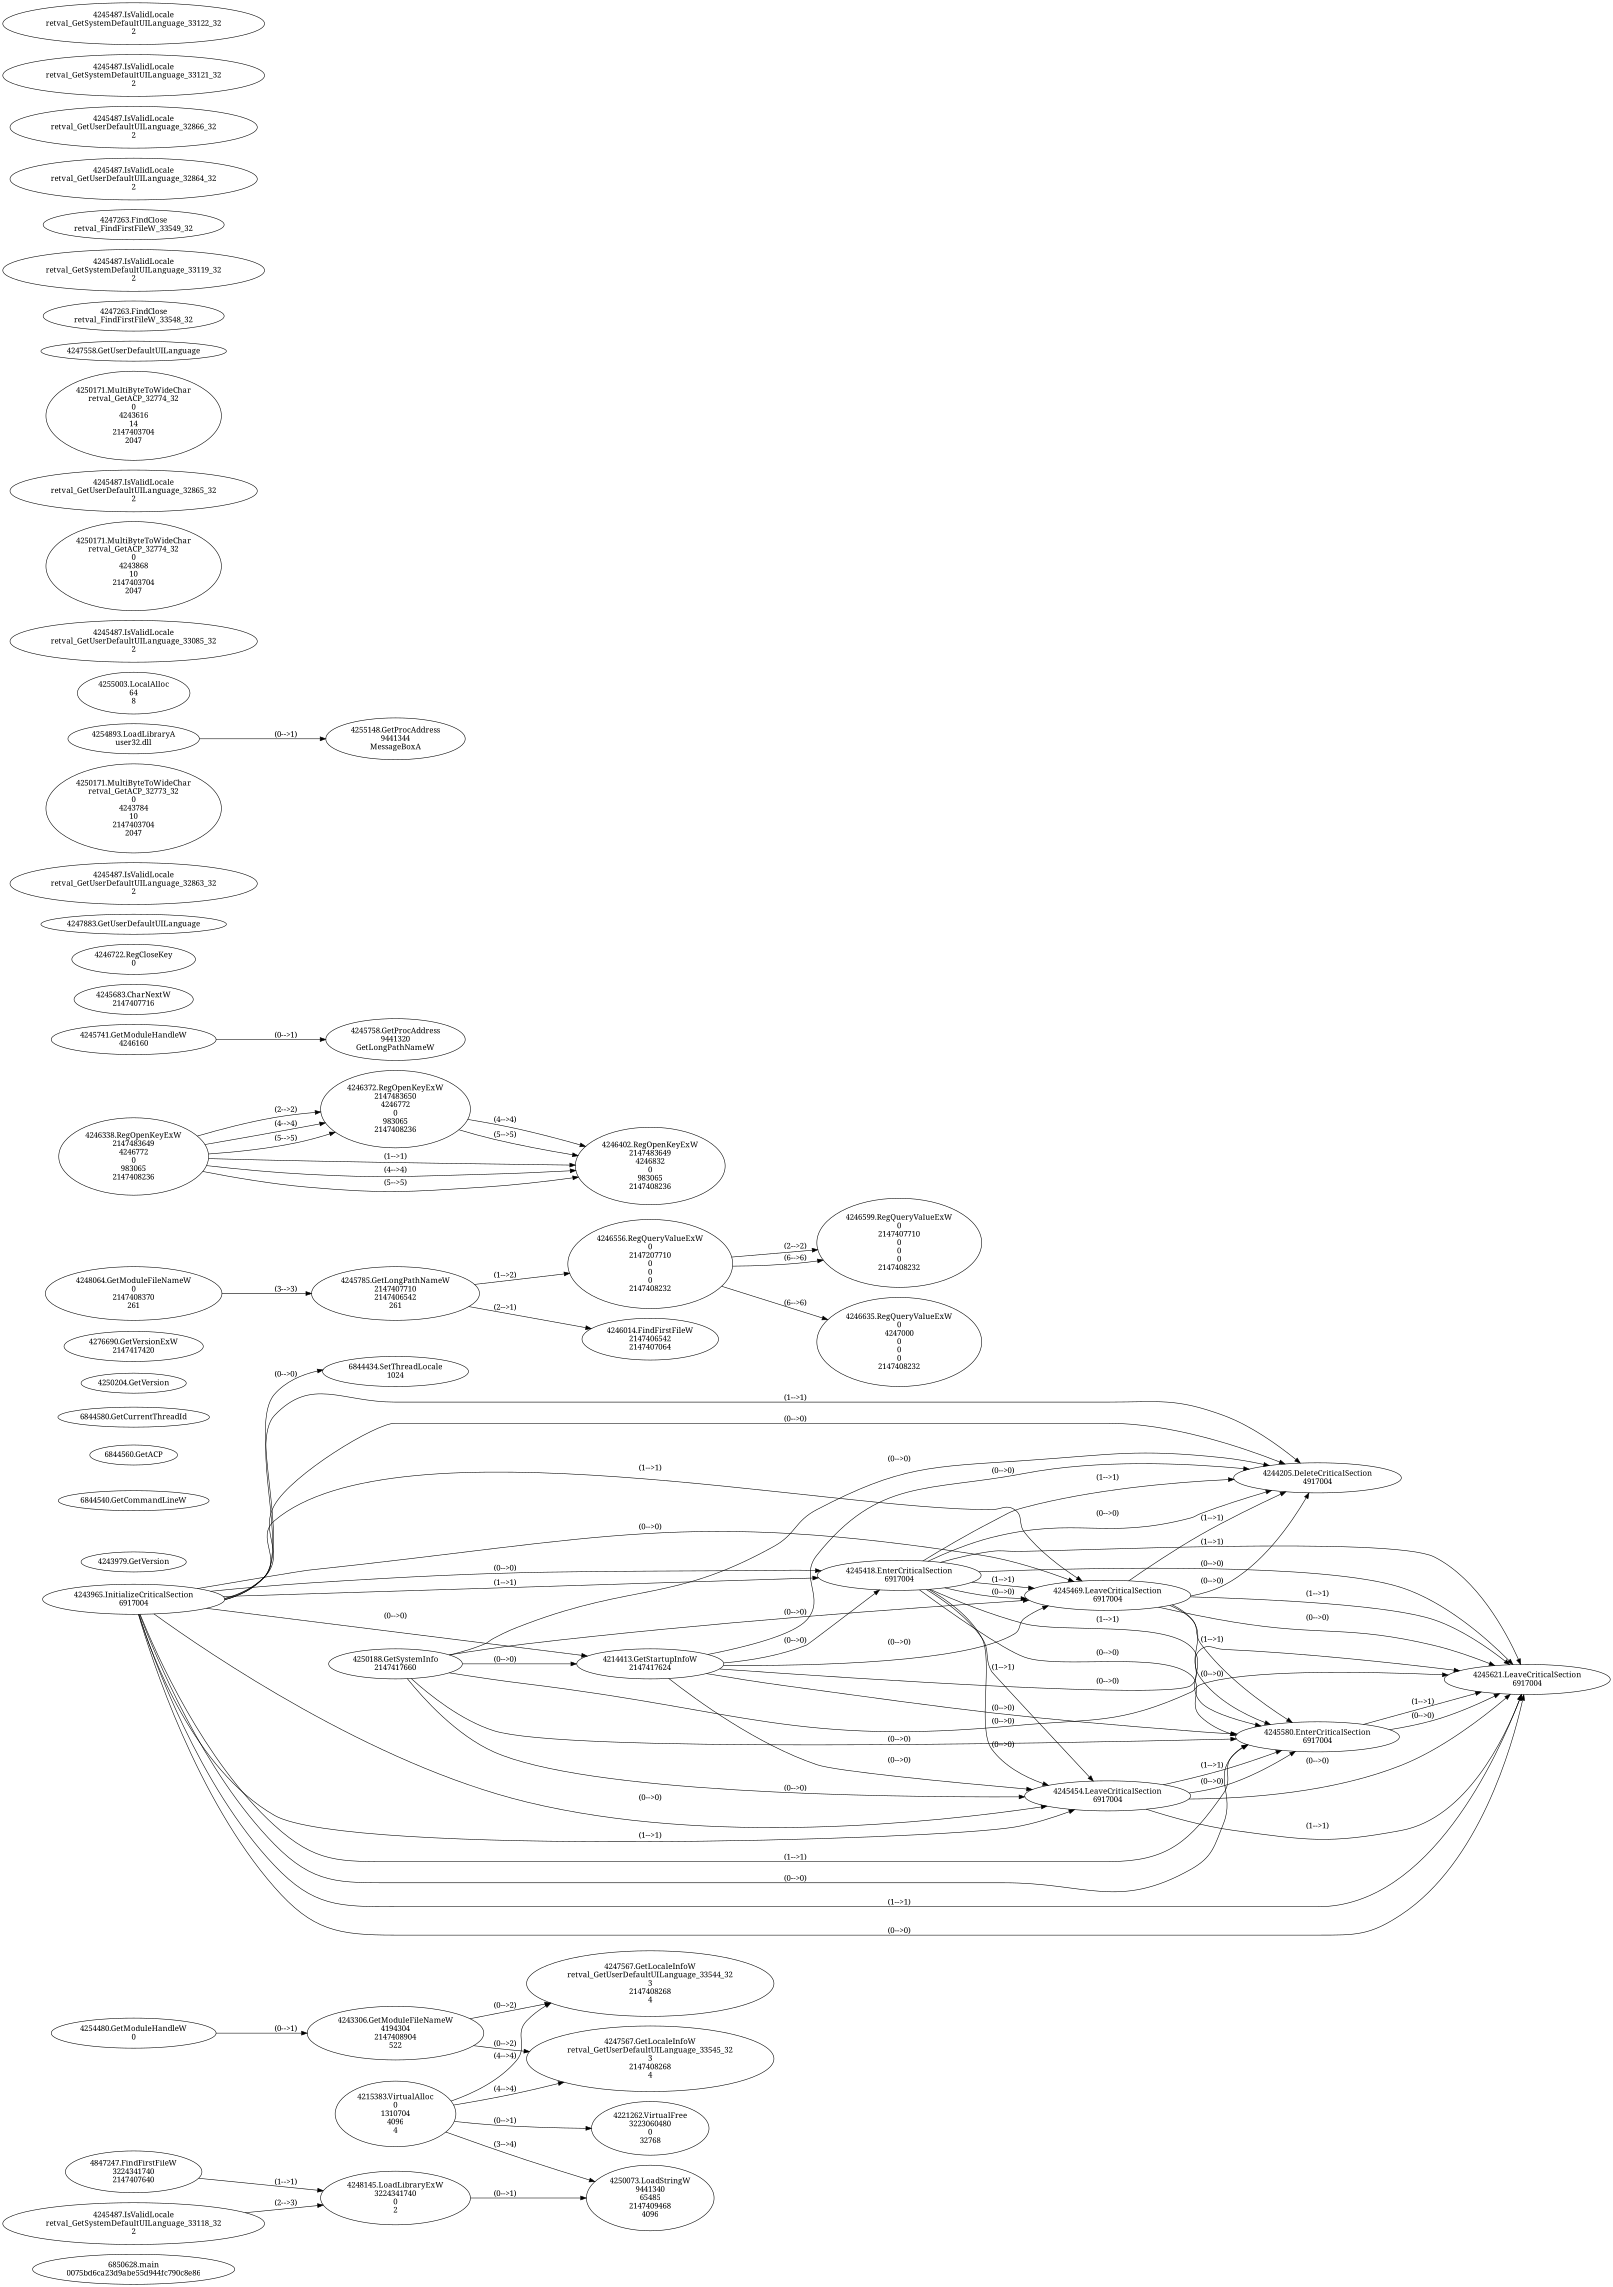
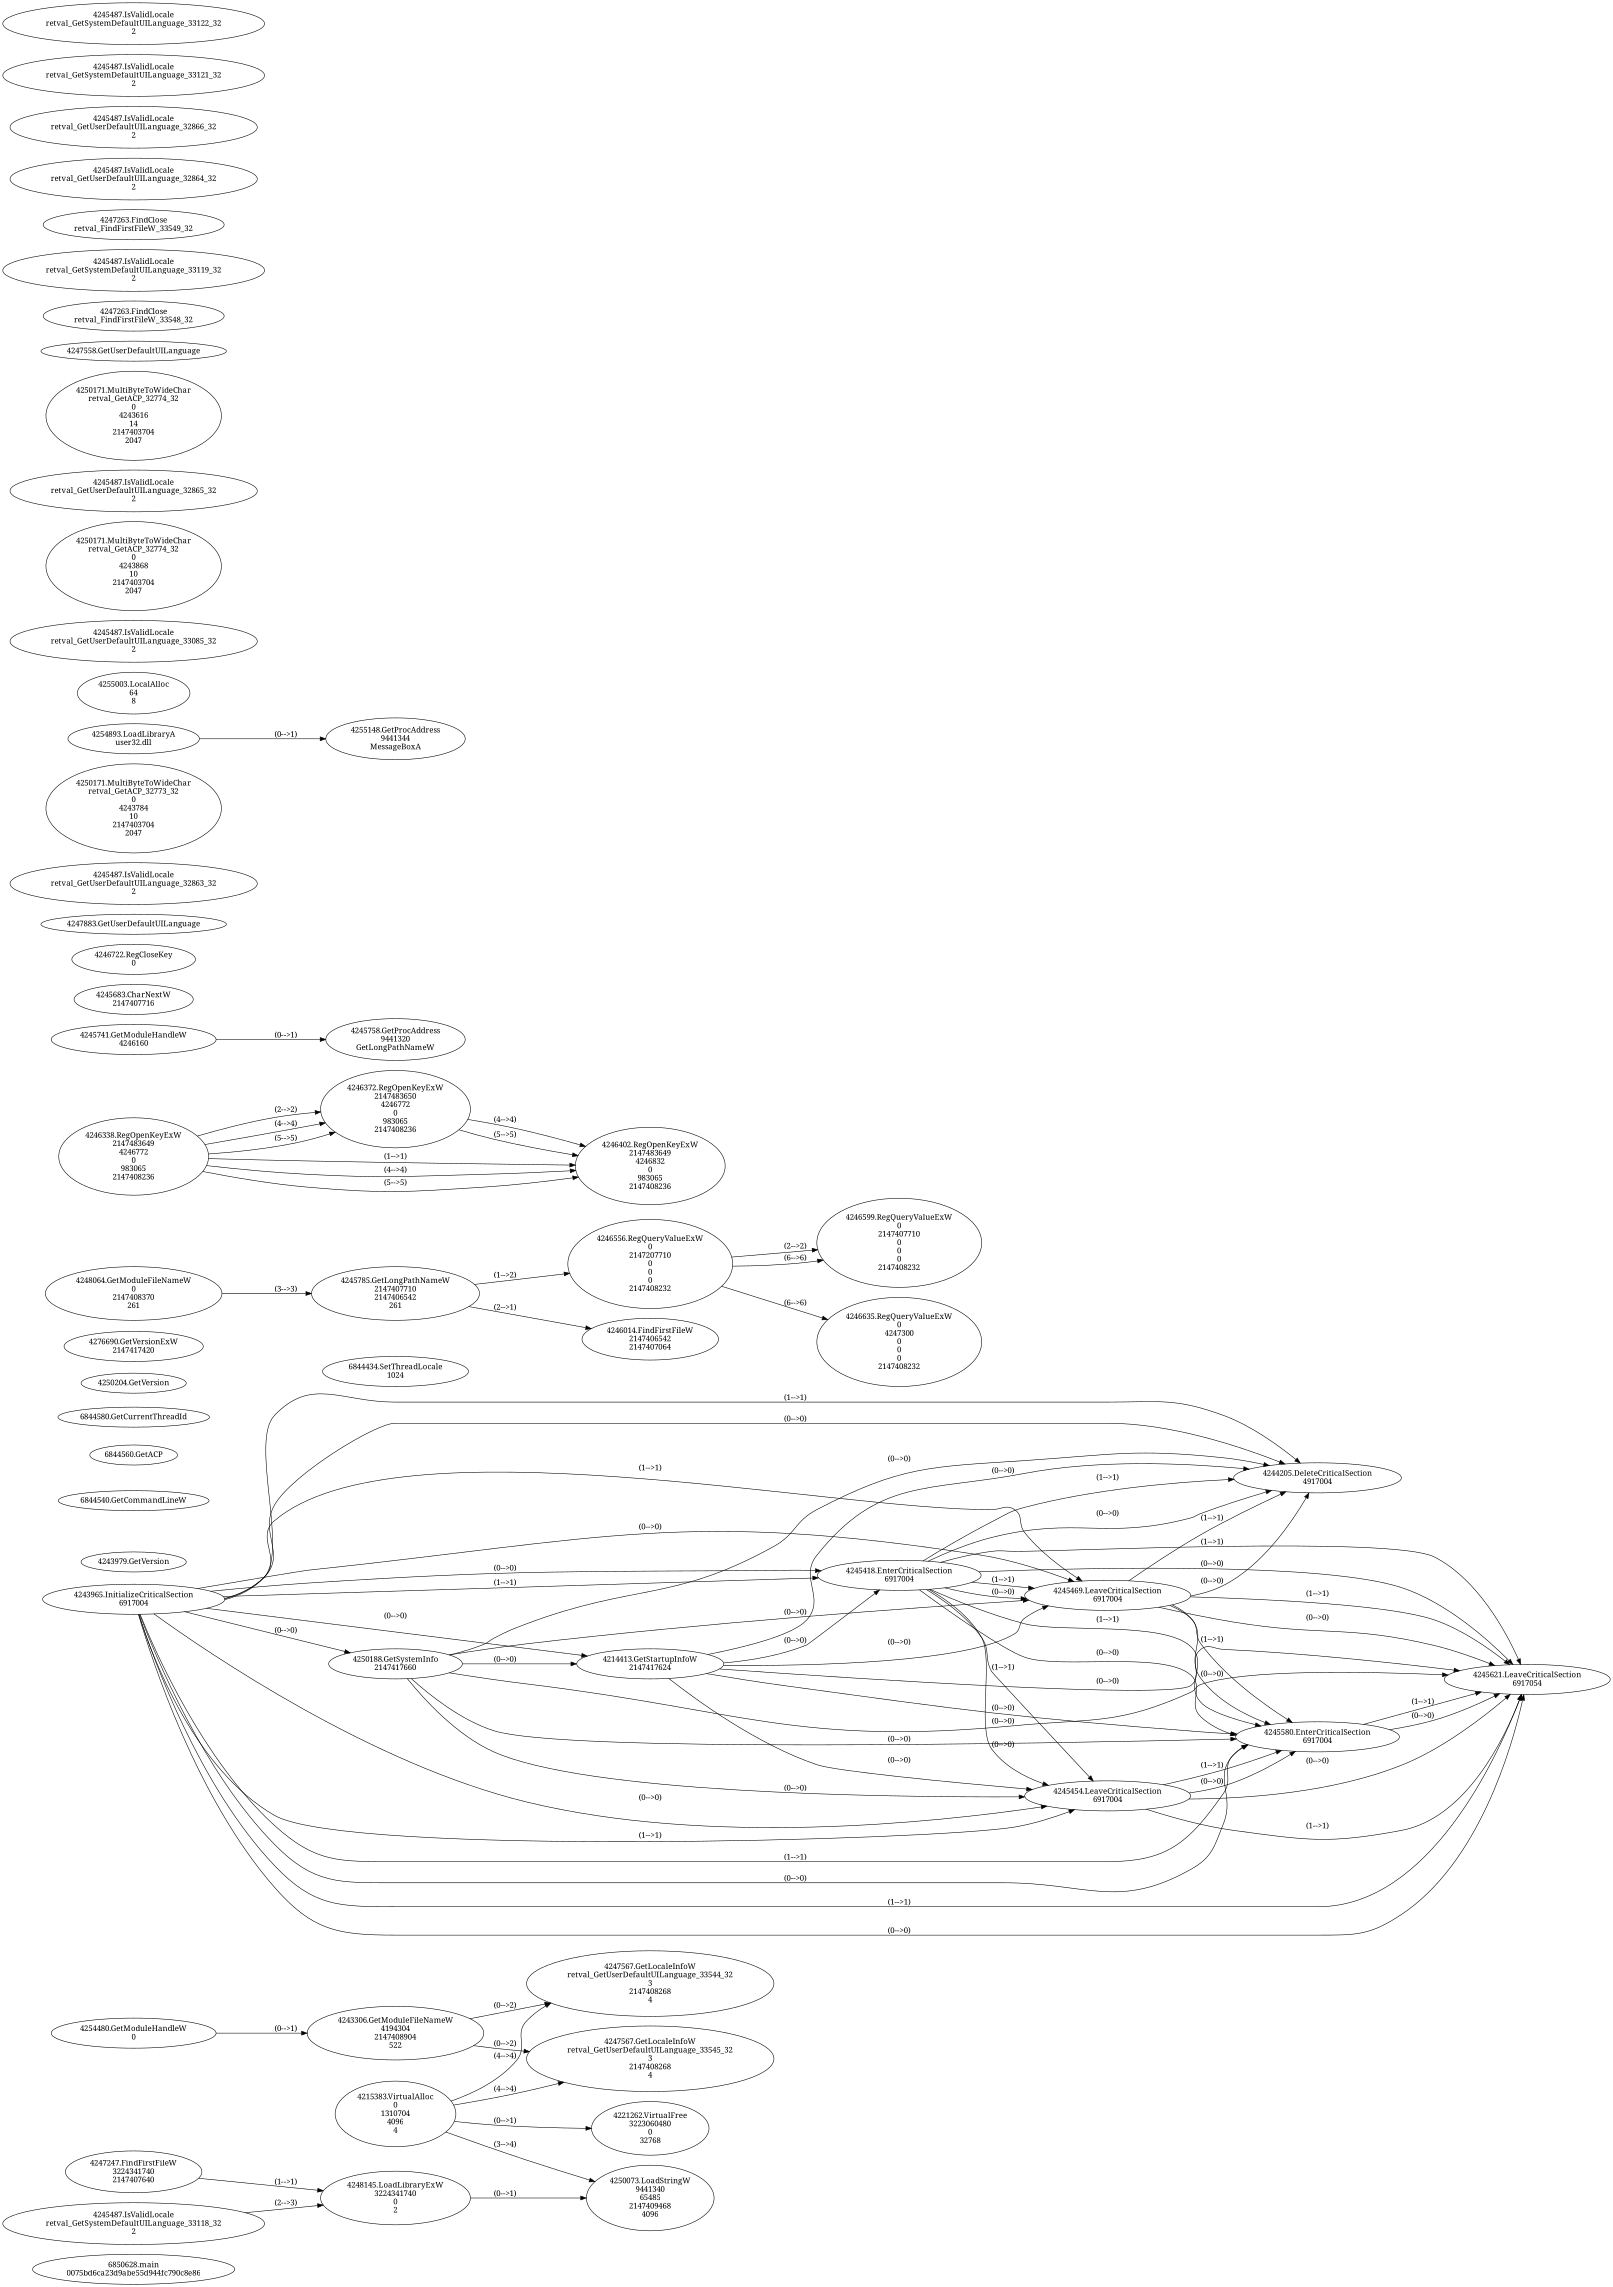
(899, 1342) -> (899, 1342)
(266, 1421) -> (265, 1632)
(1527, 1679) -> (1527, 1679)
(134, 2172) -> (134, 2172)
